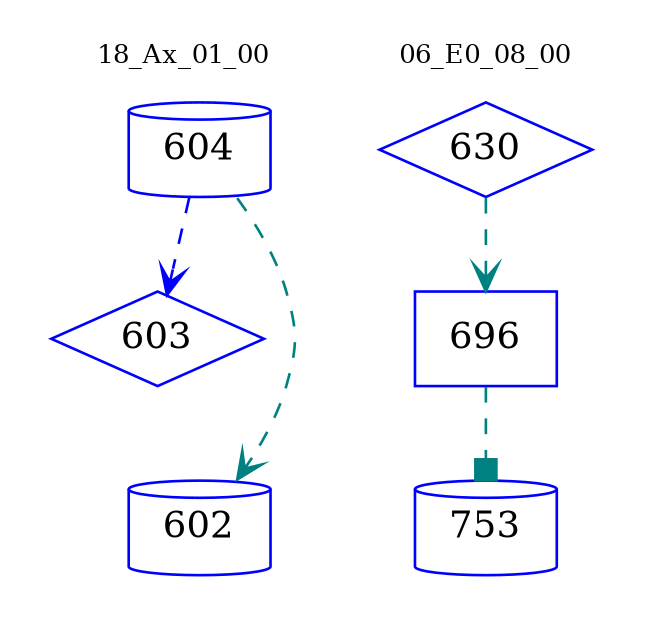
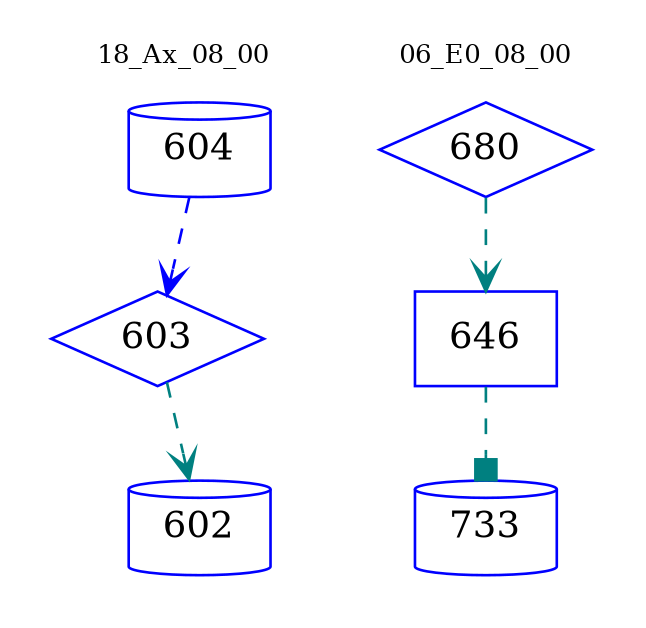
(184, 56) -> (184, 56)
(486, 150) -> (486, 150)
(294, 325) -> (175, 418)
(486, 339) -> (486, 339)
(486, 528) -> (486, 528)
